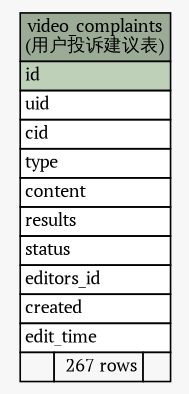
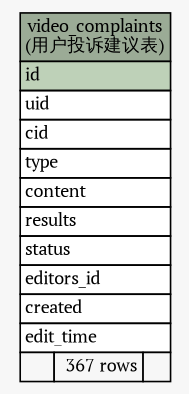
(102, 366) -> (102, 366)
